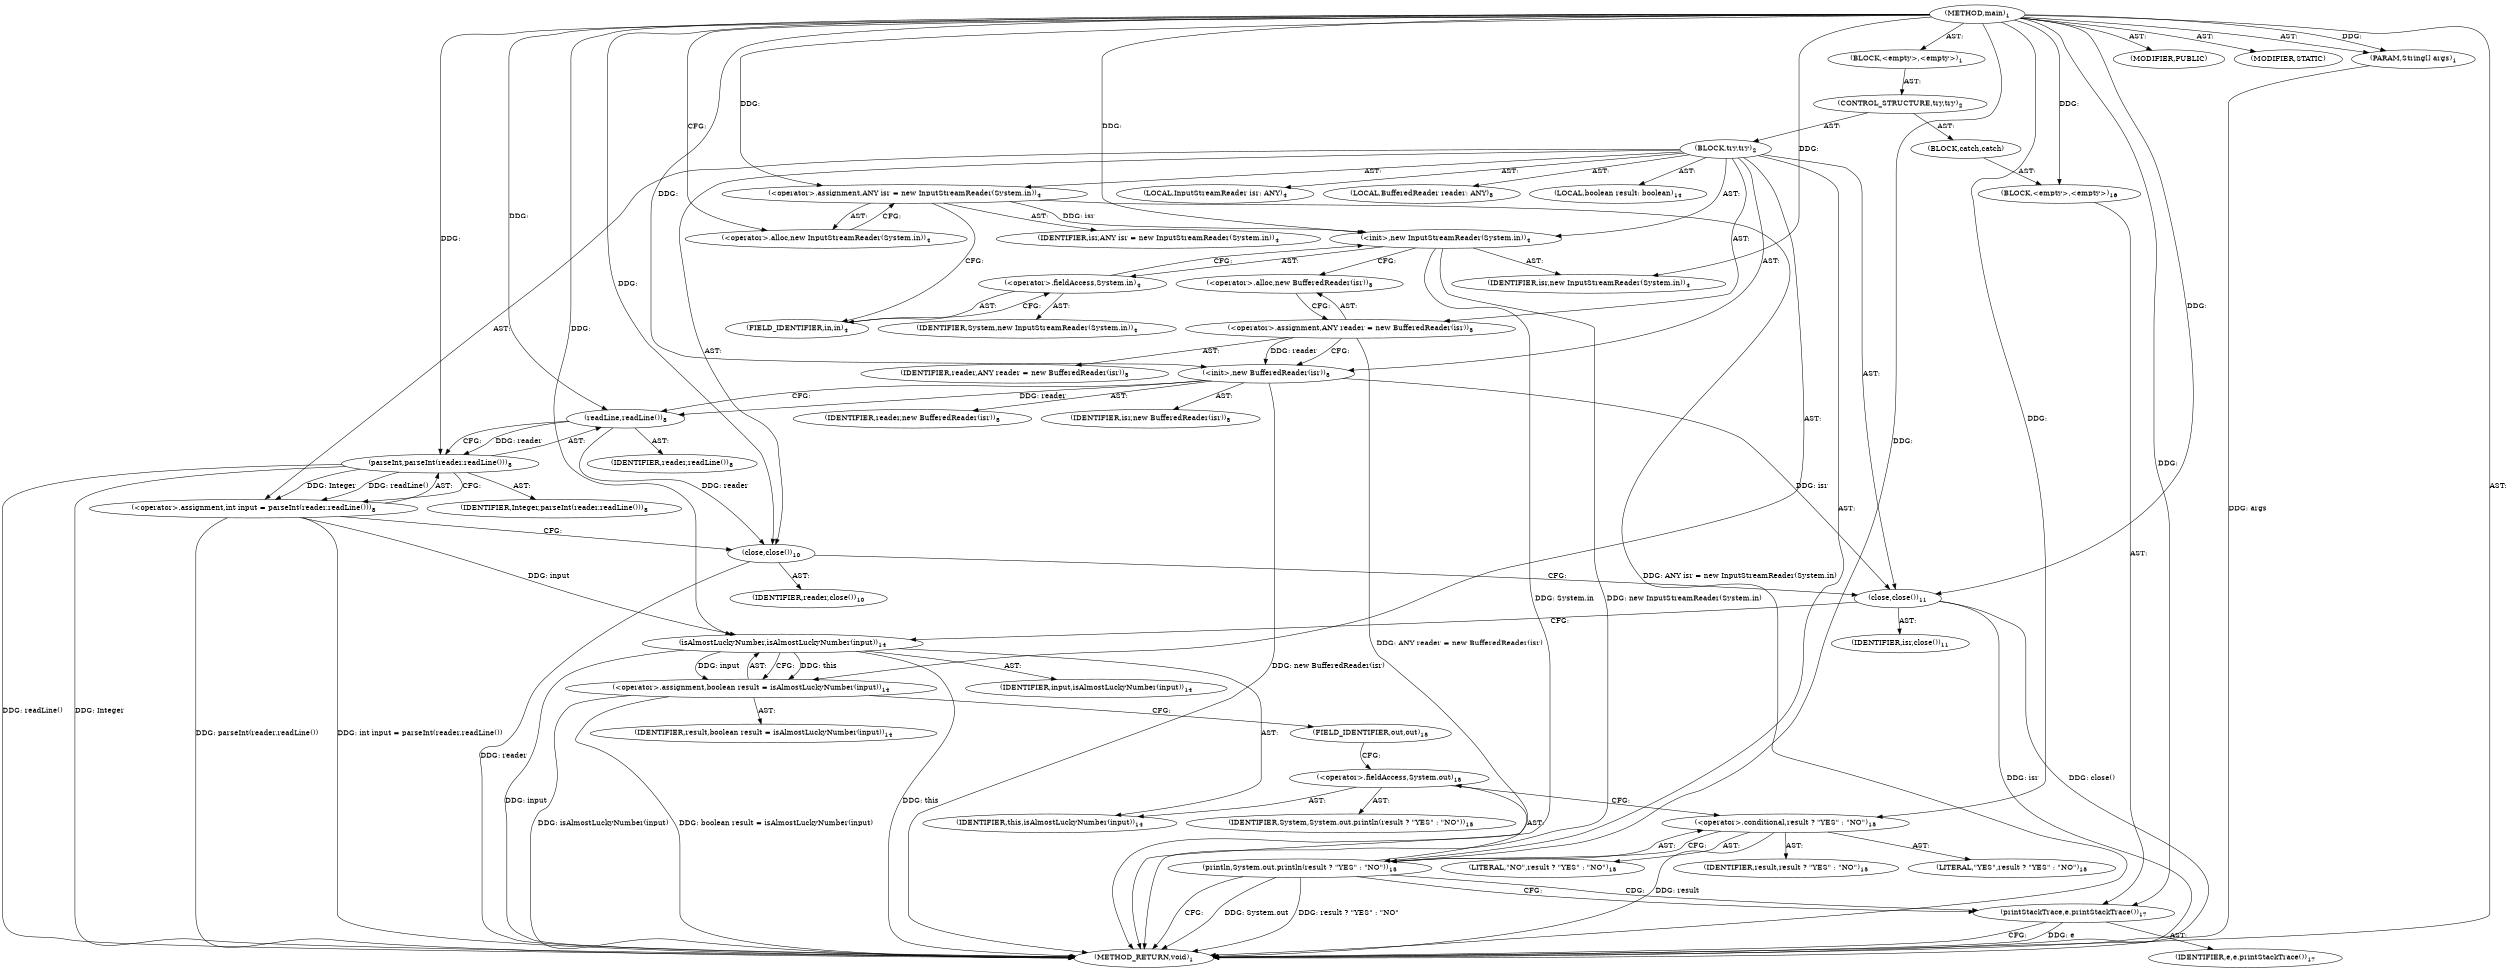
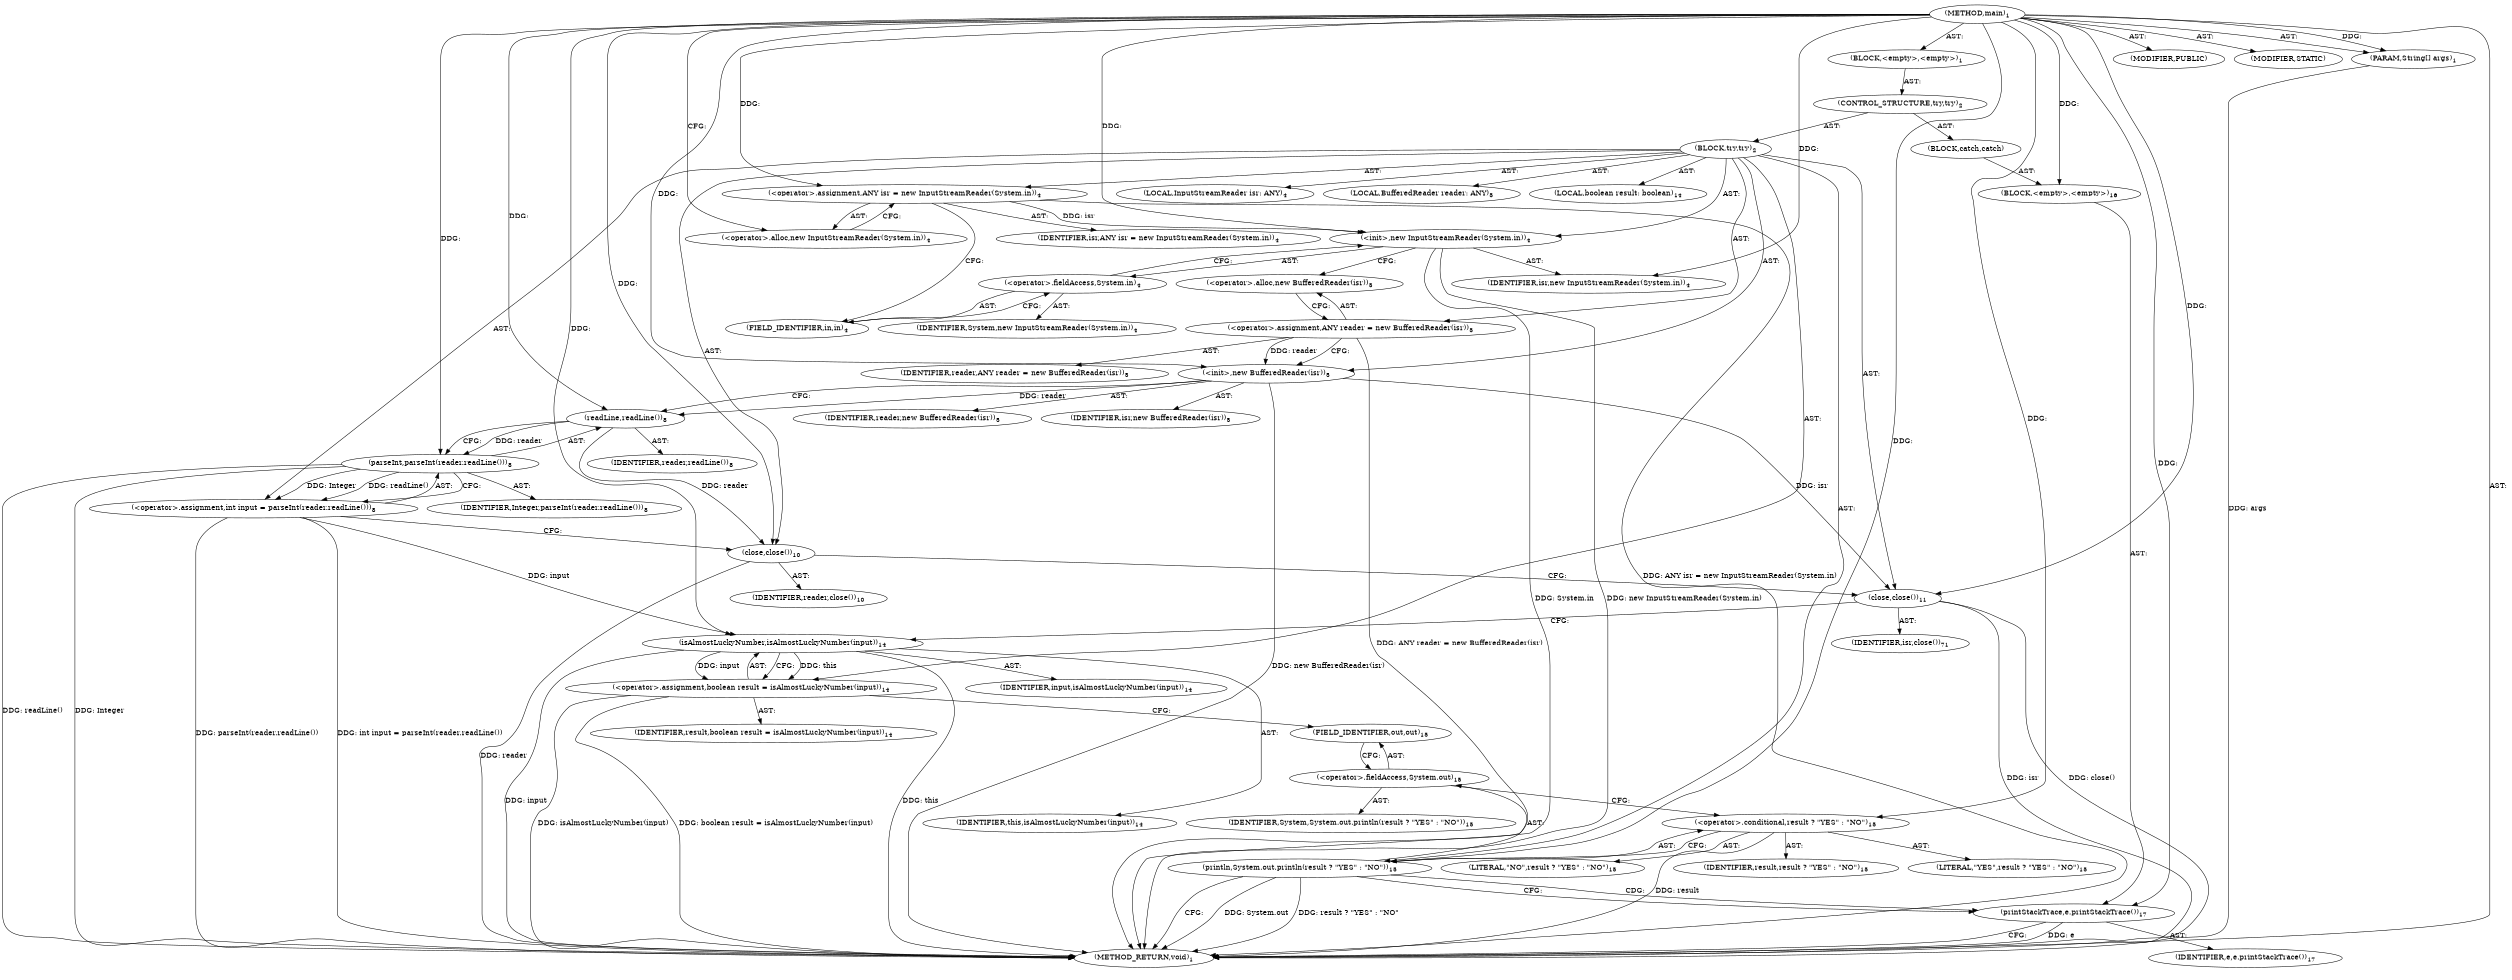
(1945, 643) -> (1945, 643)
(1251, 807) -> (1387, 757)
